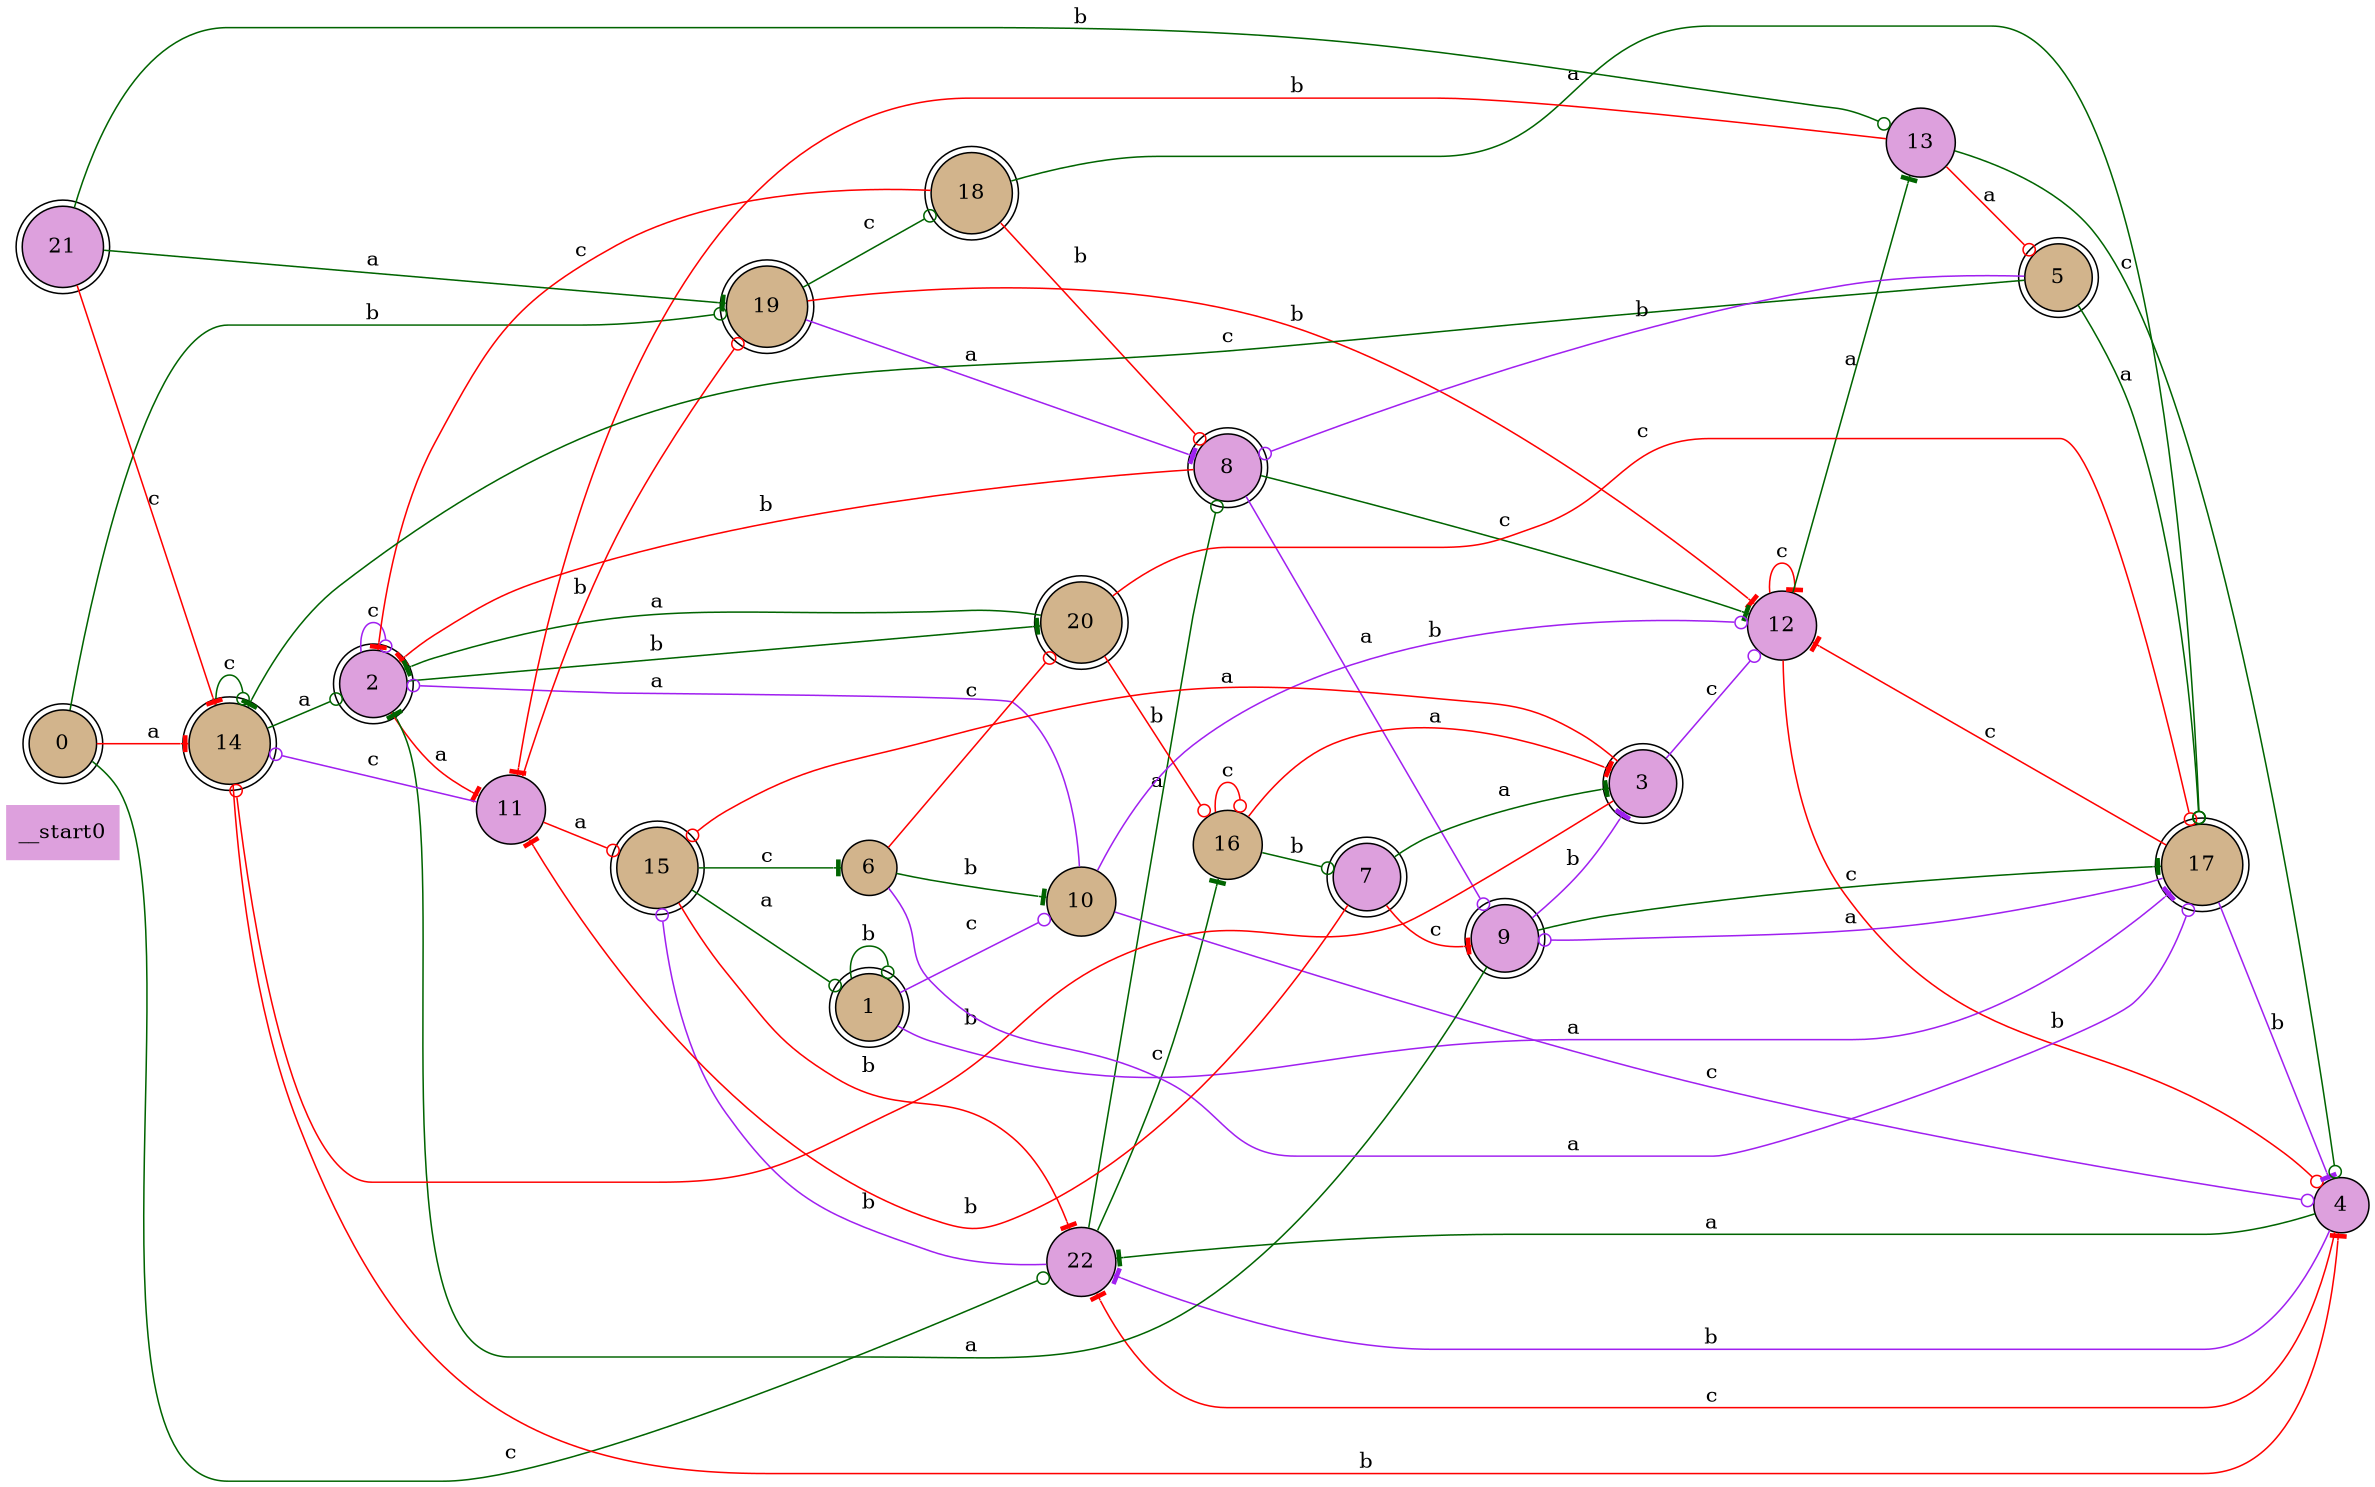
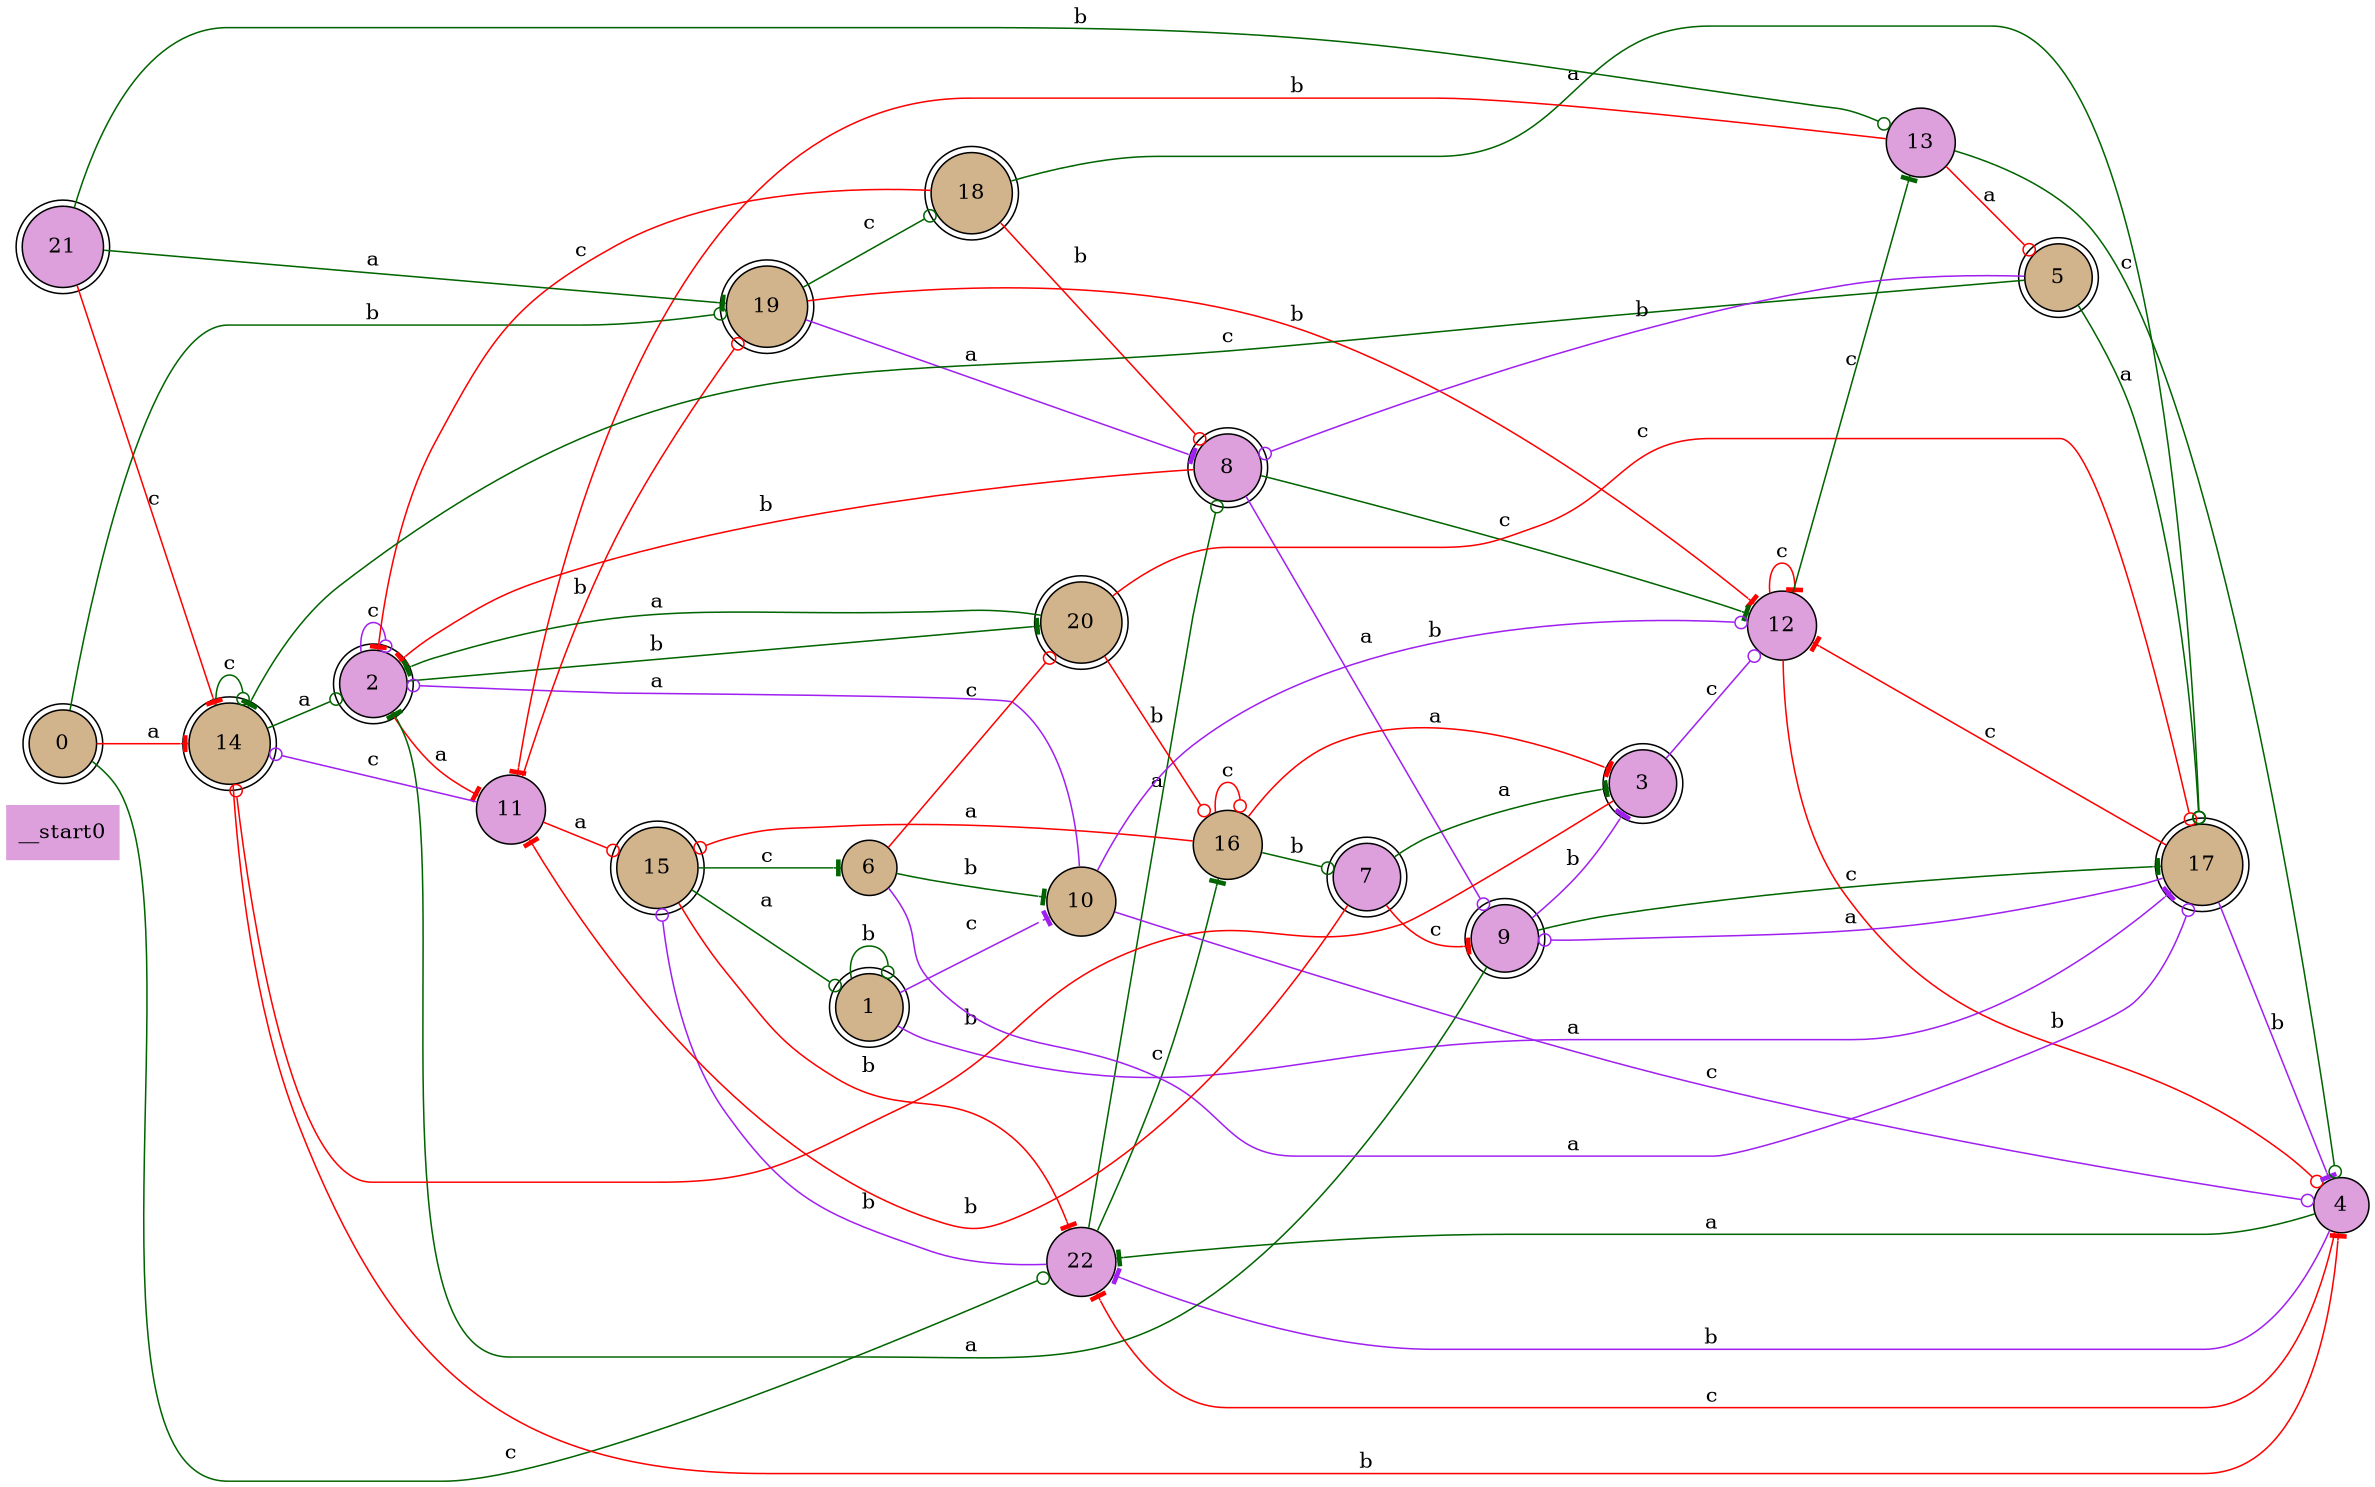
(1852, 360) -> (1852, 360)
(1153, 693) -> (949, 825)
(969, 958) -> (969, 958)
